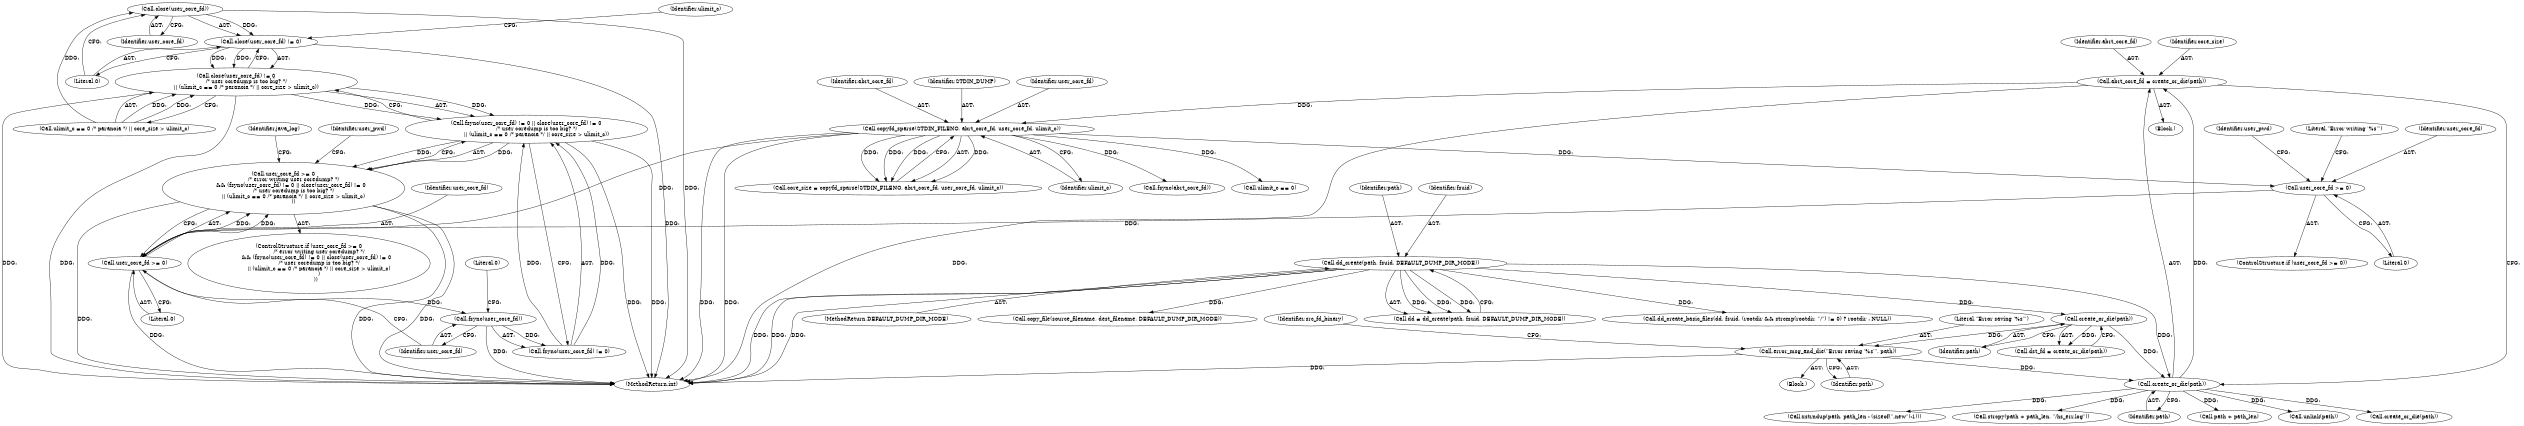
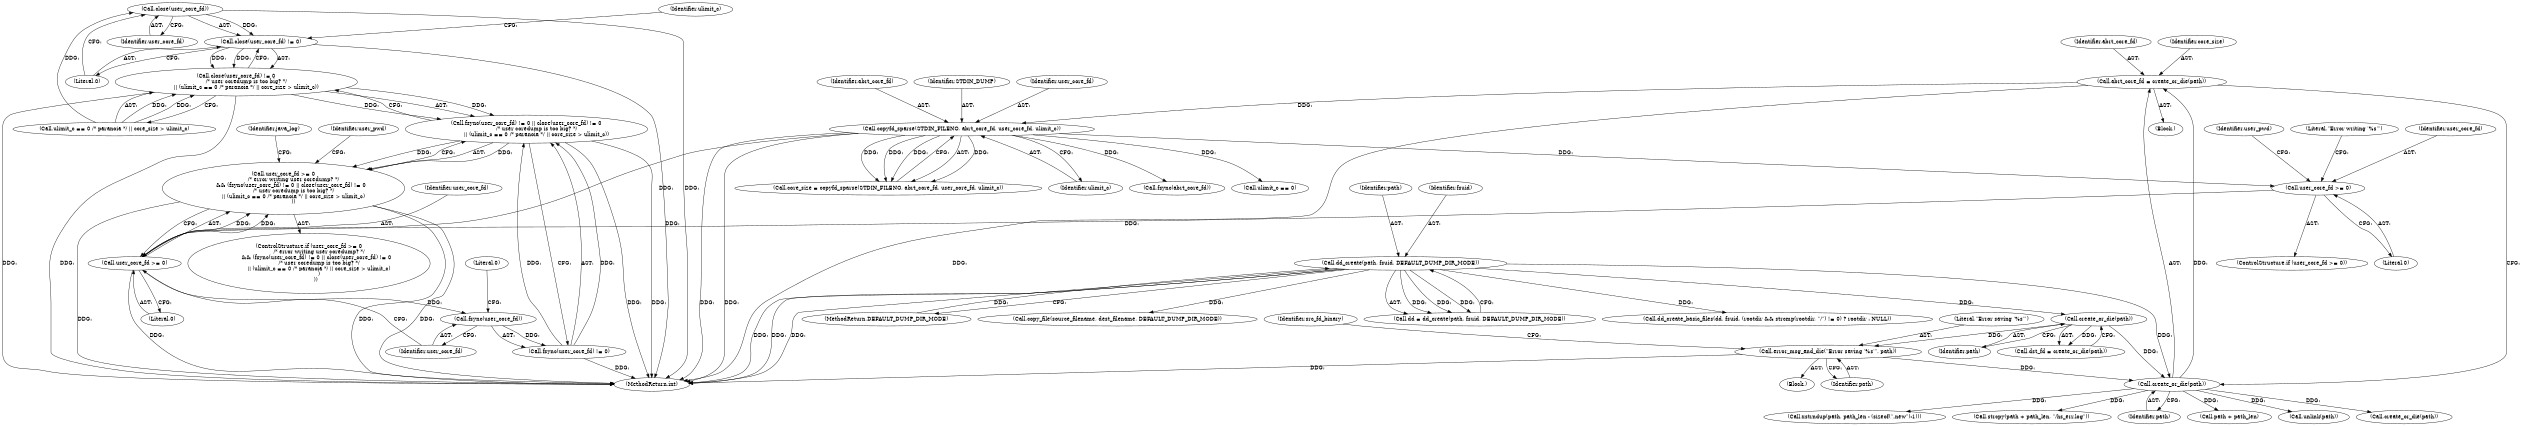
none -> (1144, 291)
(1002, 303) -> (1002, 303)
(533, 374) -> (608, 368)
